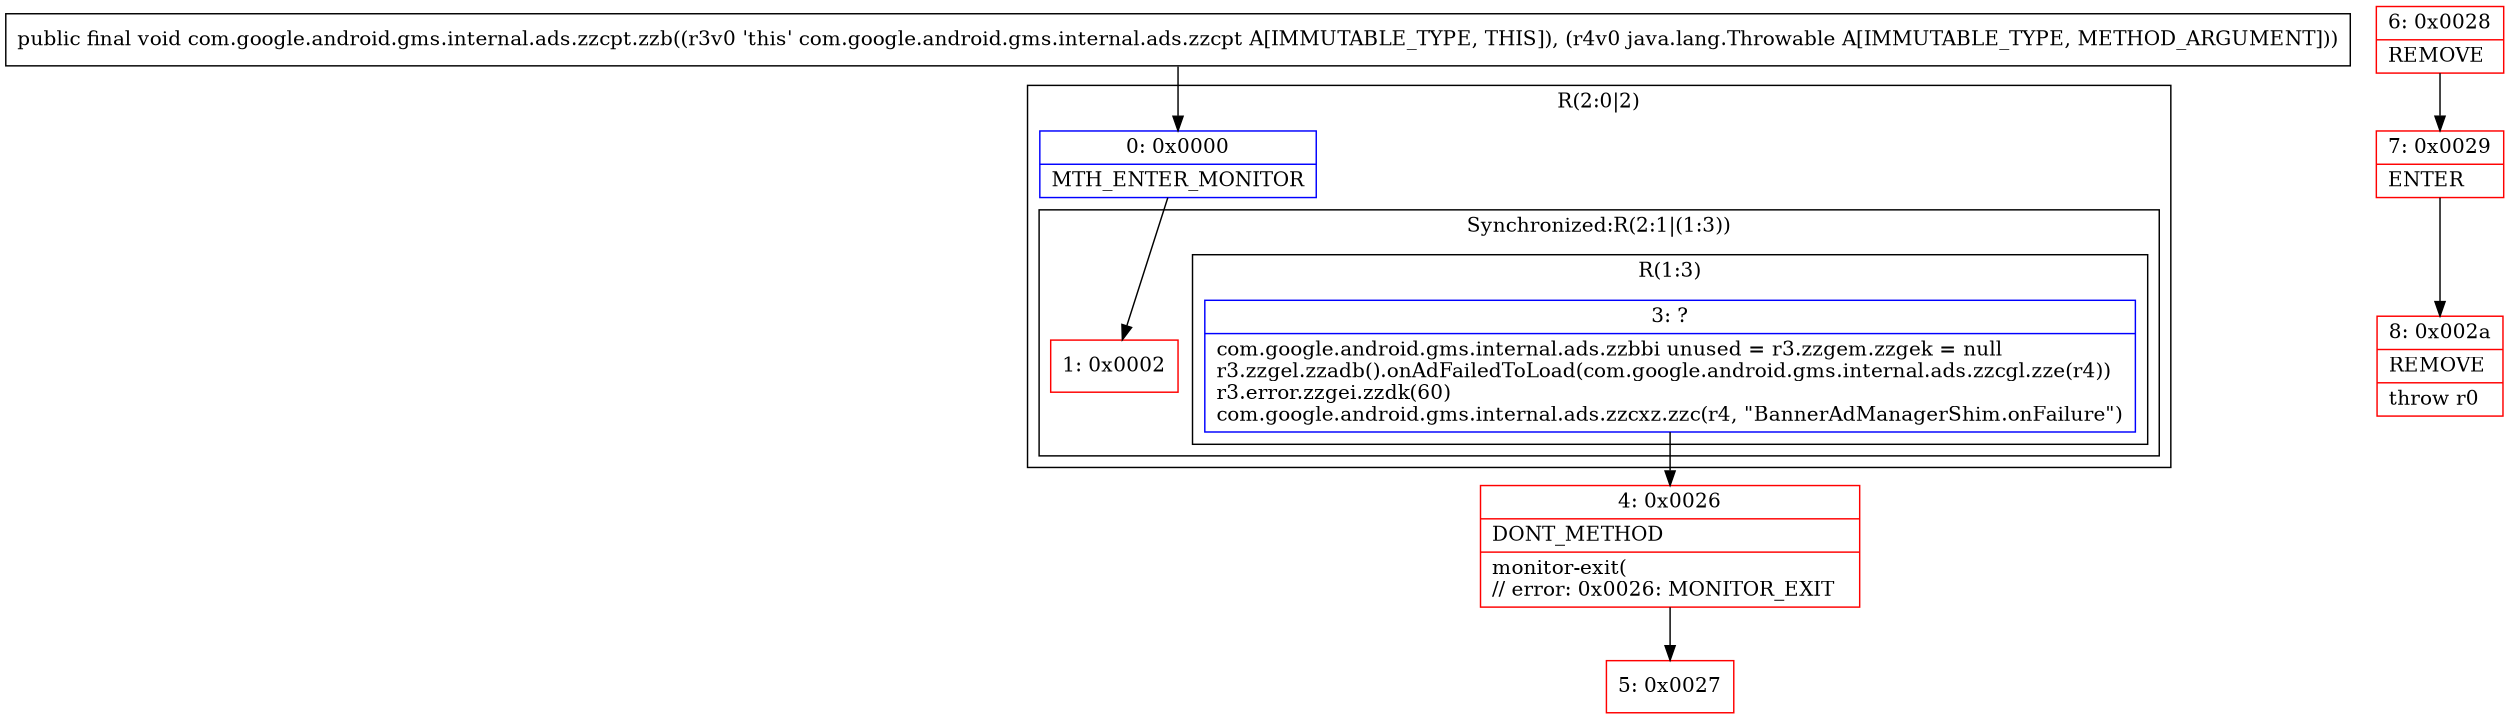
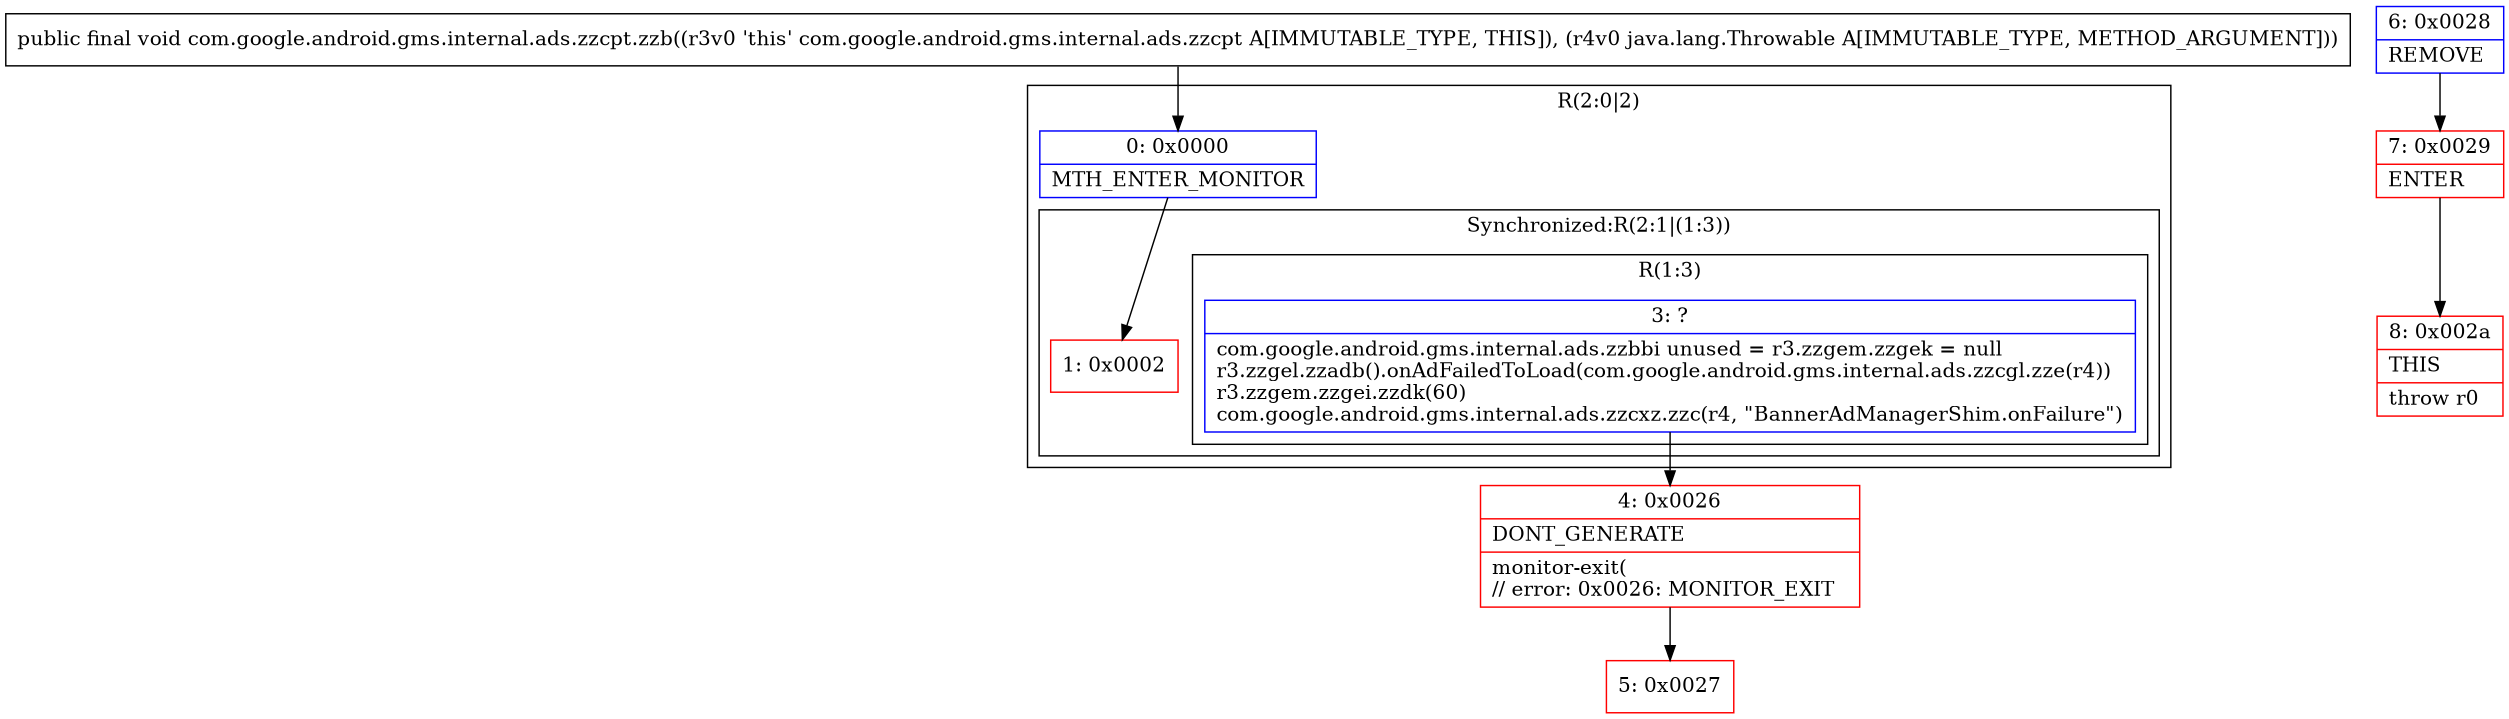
(2440, 40) -> (2440, 40)
(2437, 365) -> (2415, 365)
(1334, 393) -> (1342, 393)
(1578, 535) -> (1589, 535)
